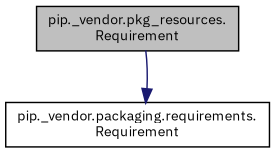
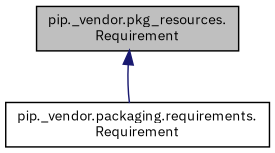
(147, 70) -> (128, 84)
